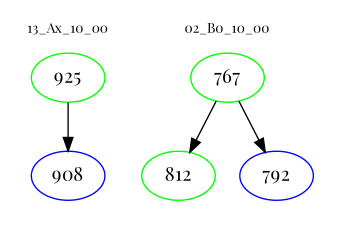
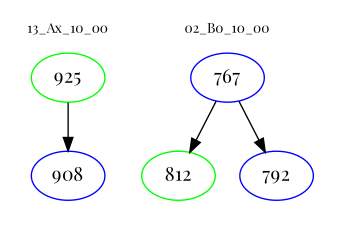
(228, 78) -> (228, 78)
